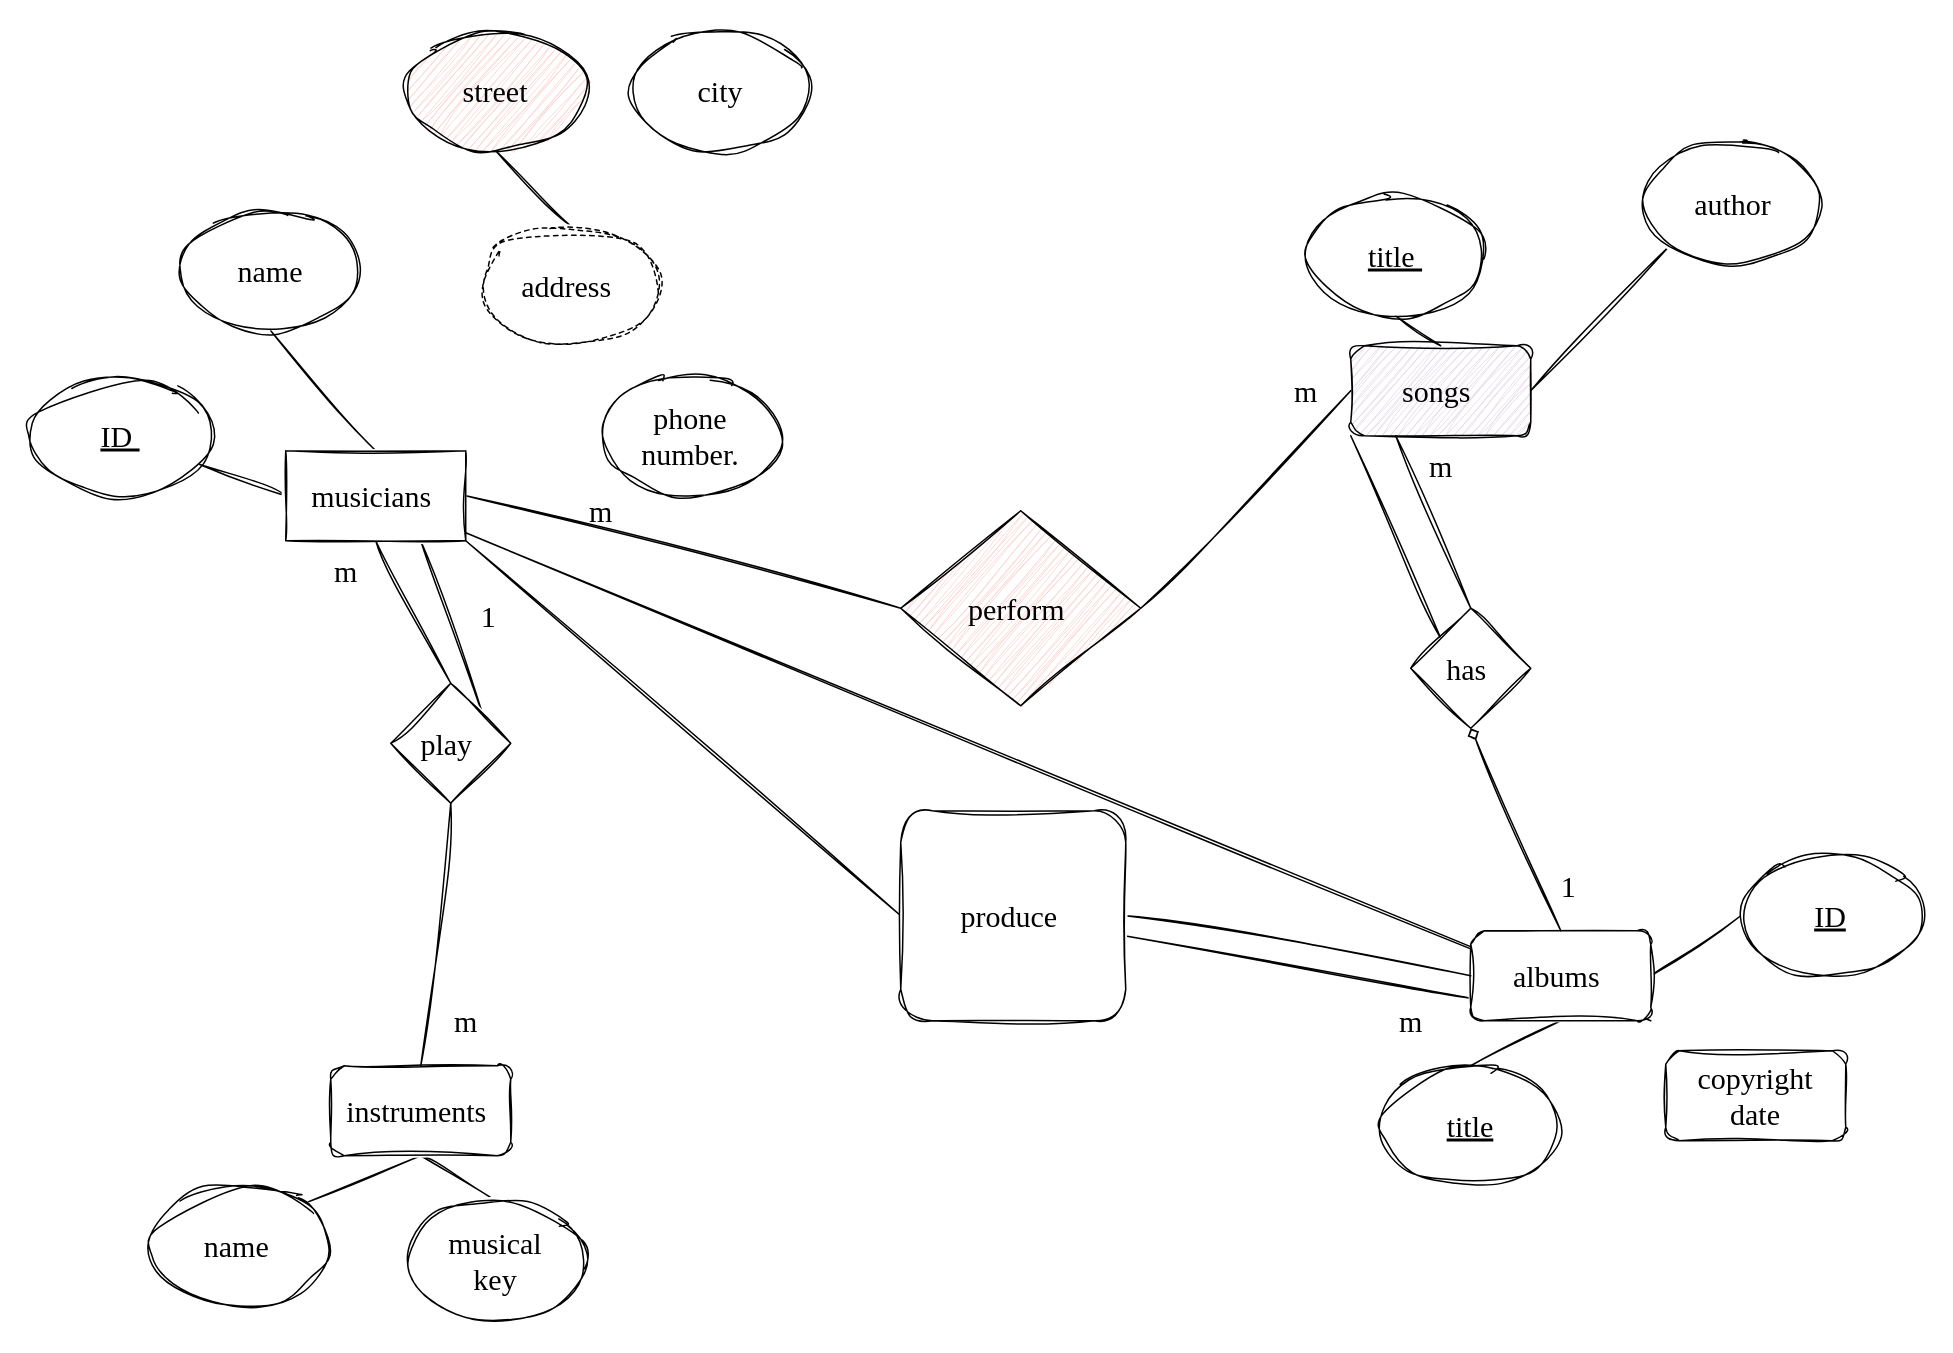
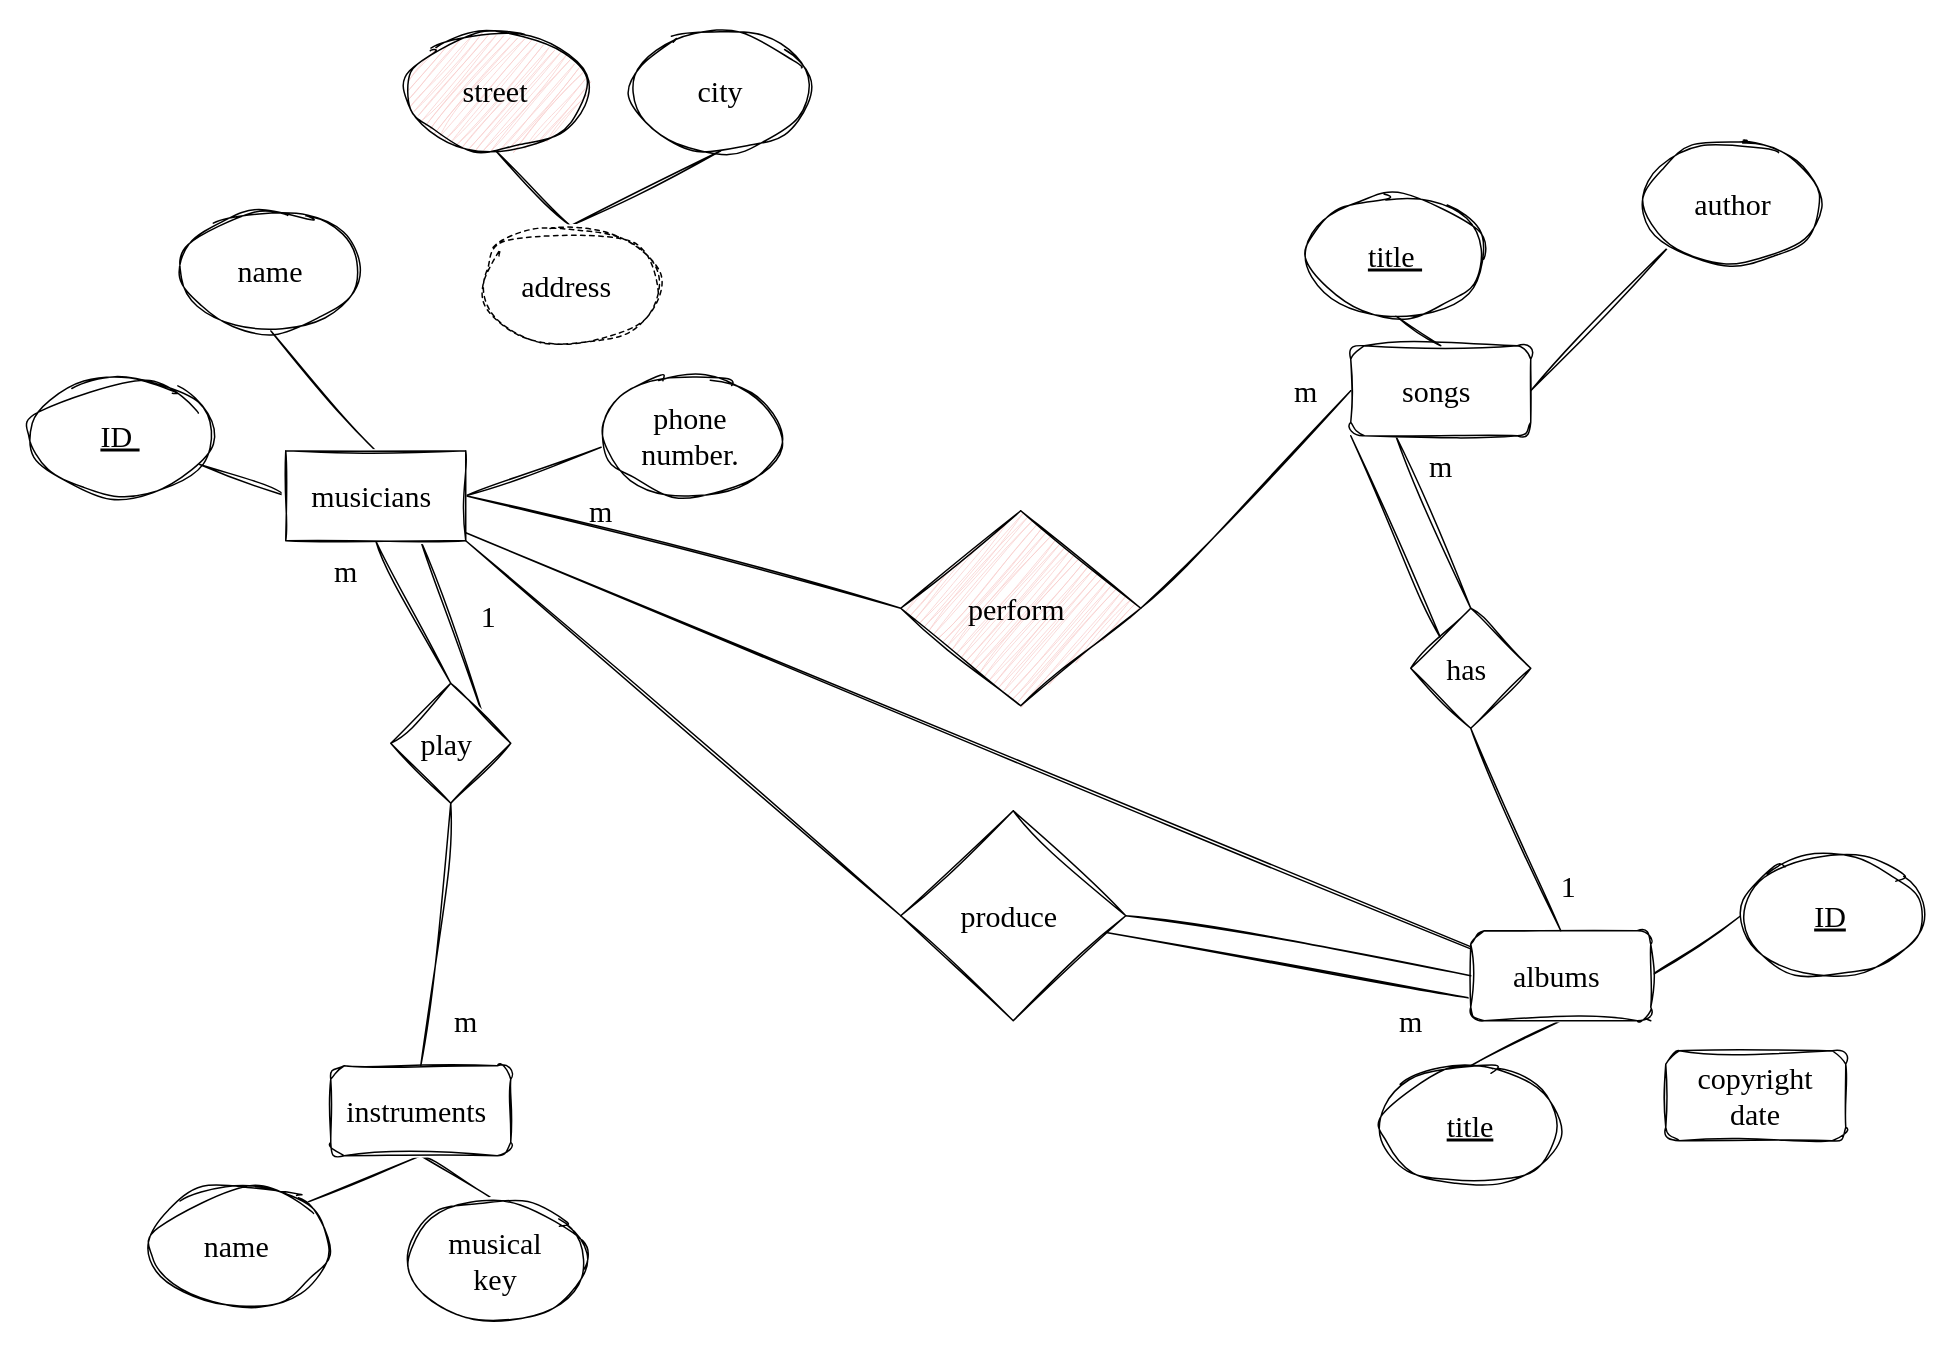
none -> (642, 190)
(1441, 391) -> (1441, 391)
none -> (535, 471)
(1480, 750) -> (1478, 746)
(1013, 916) -> (1013, 916)
